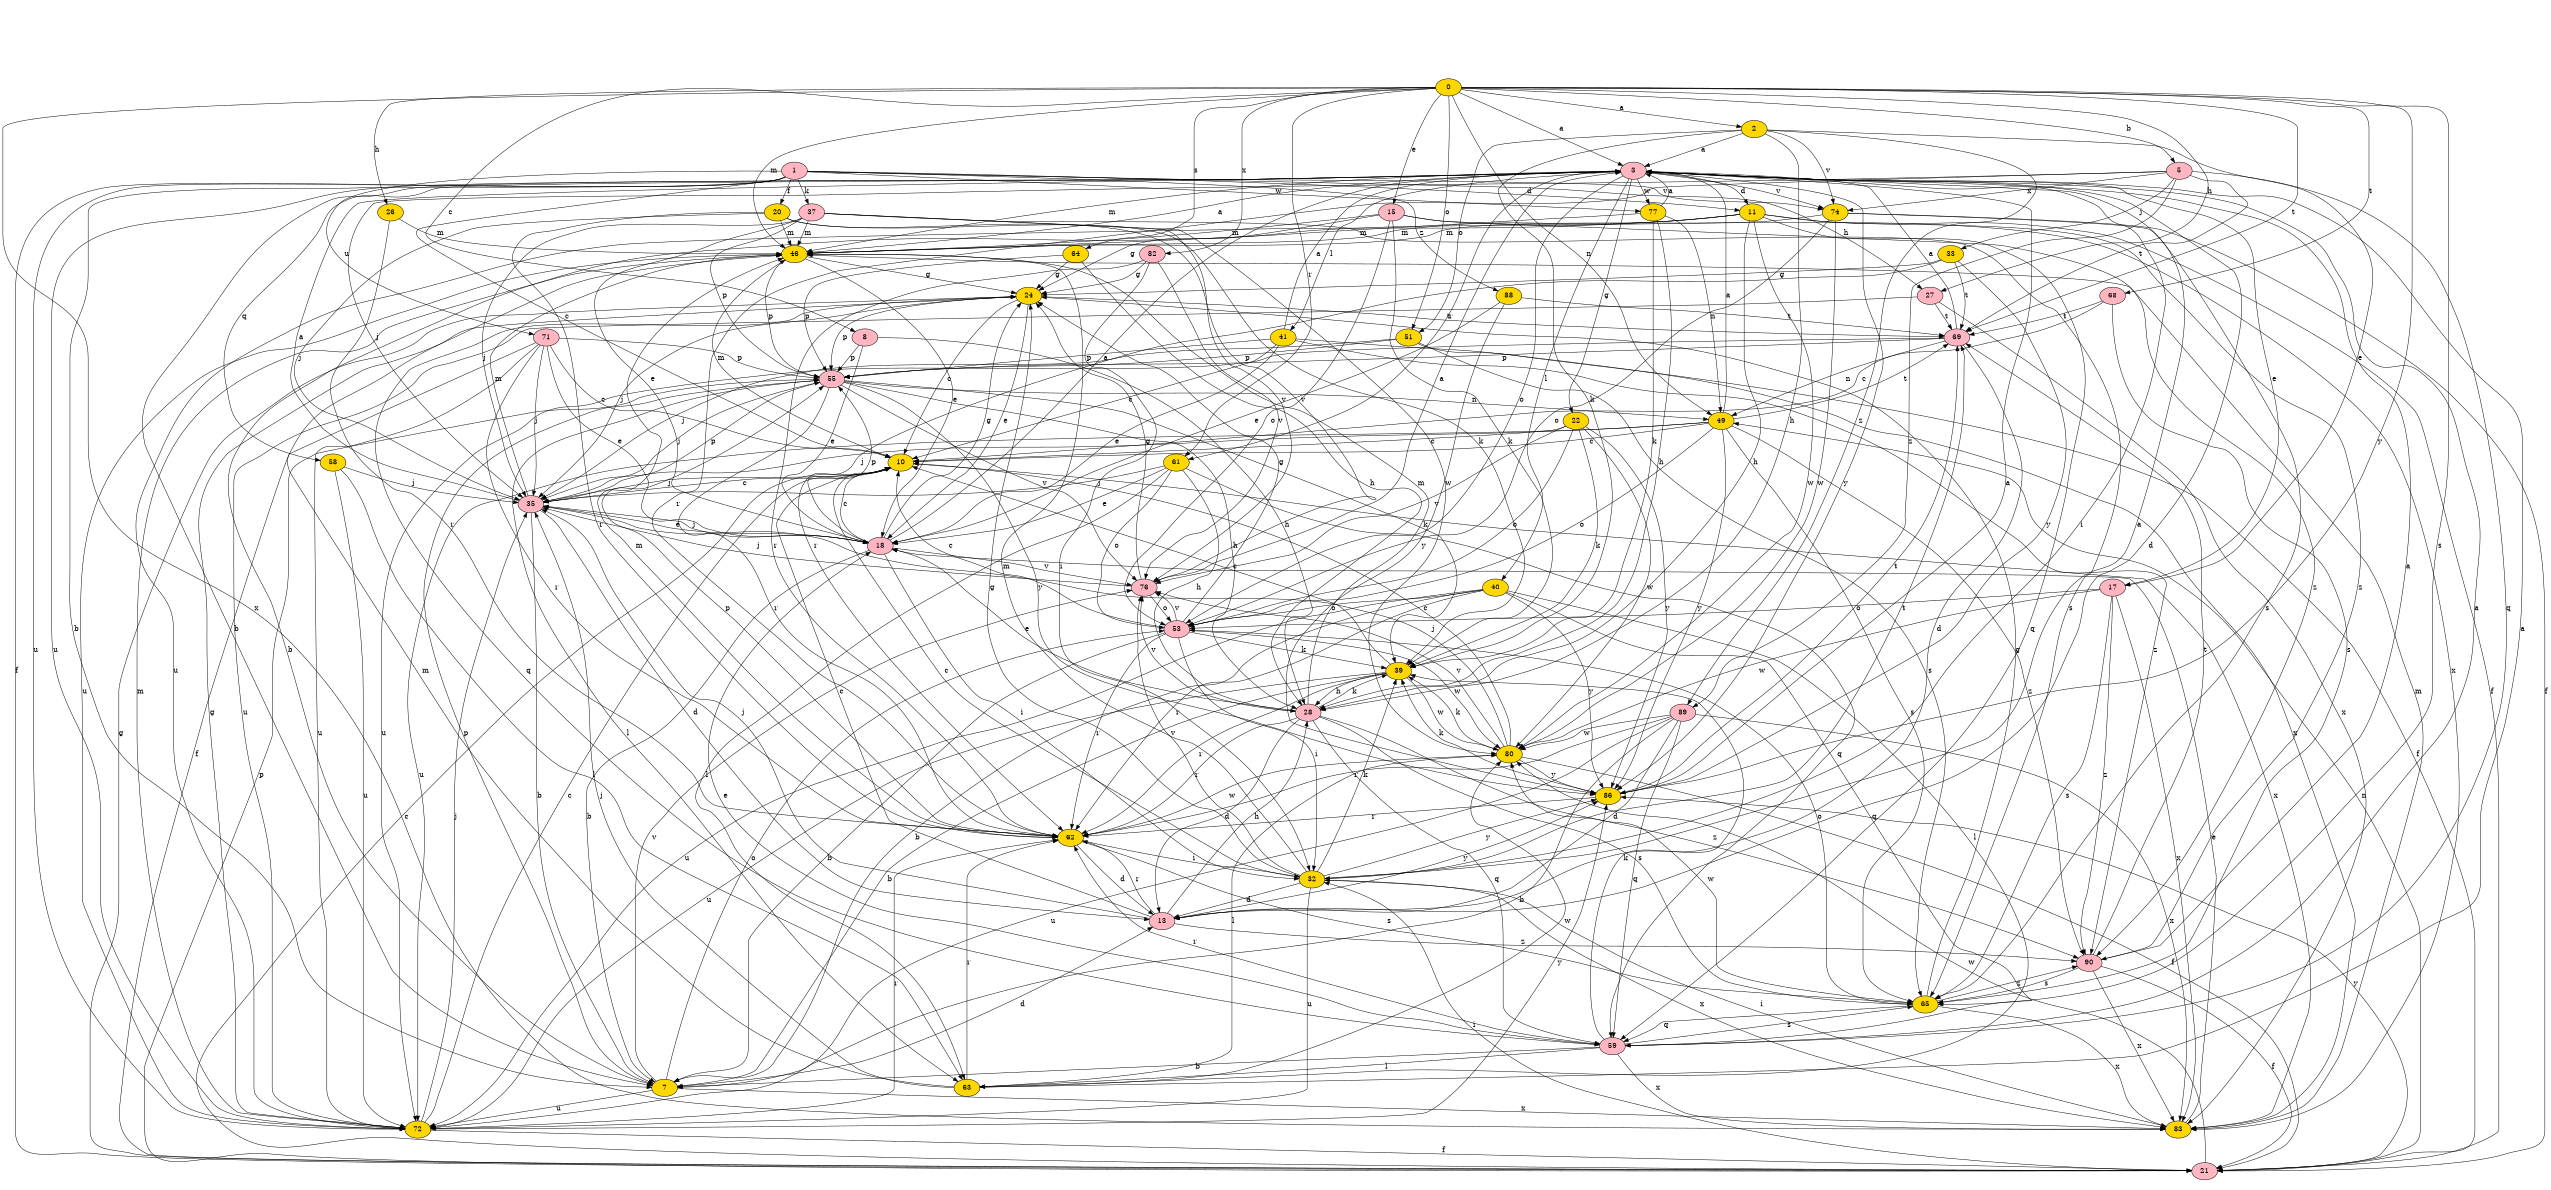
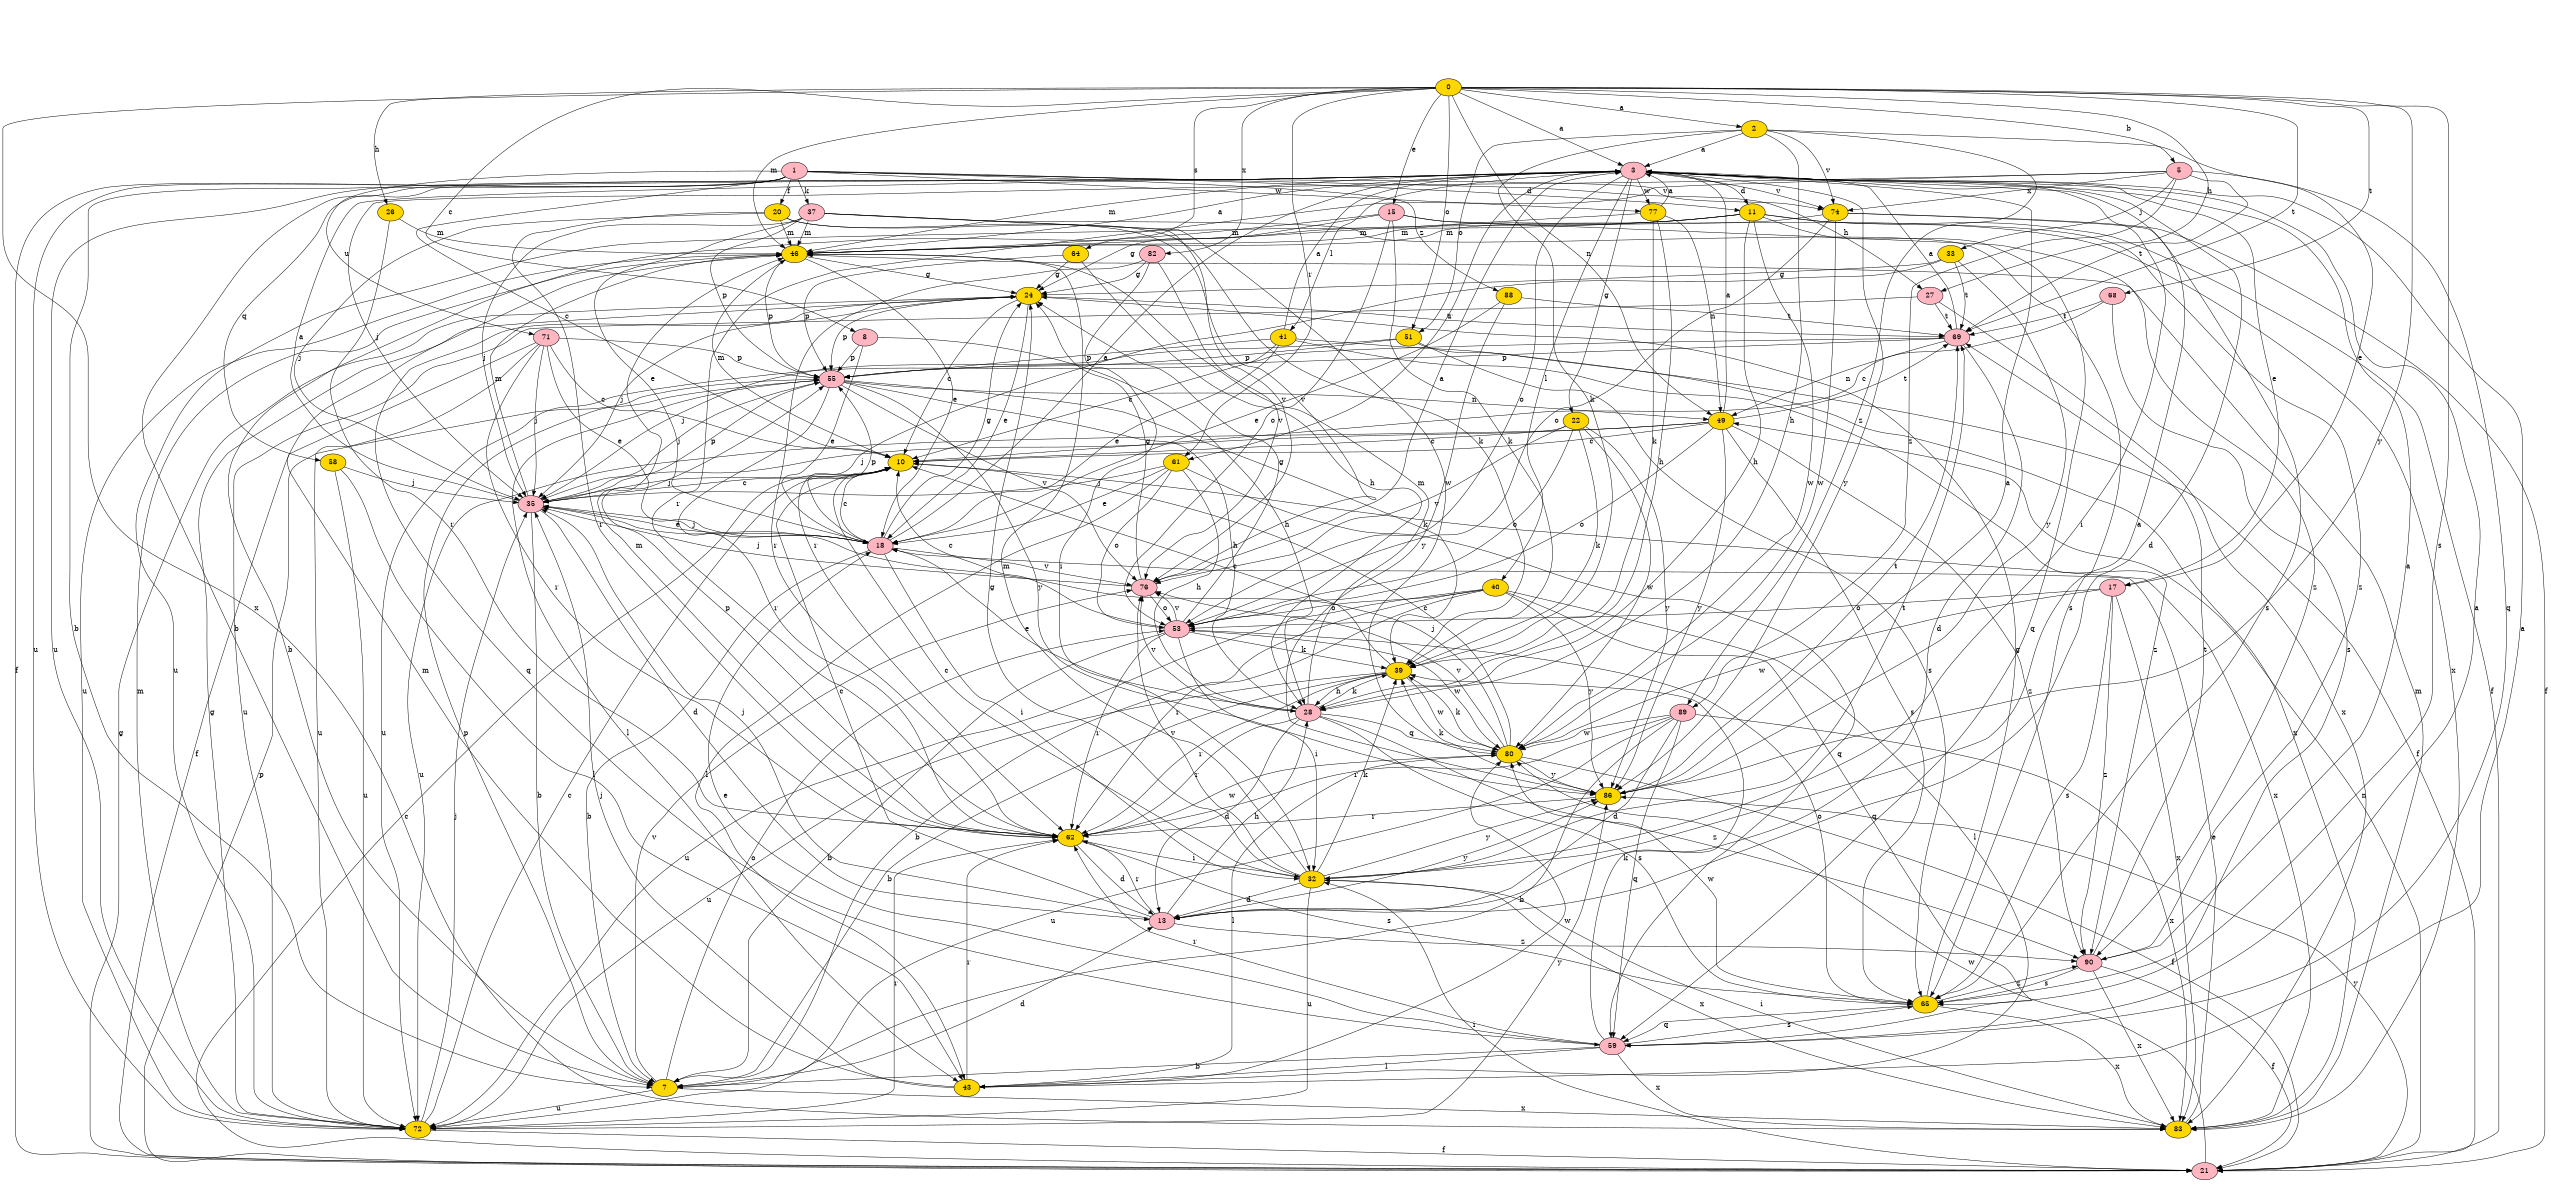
(1487, 875) -> (1406, 735)
(967, 1088) -> (967, 1088)
